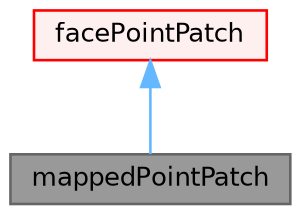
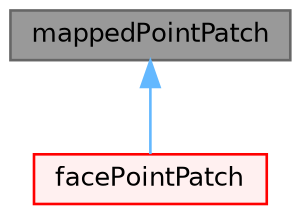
(150, 121) -> (150, 121)
